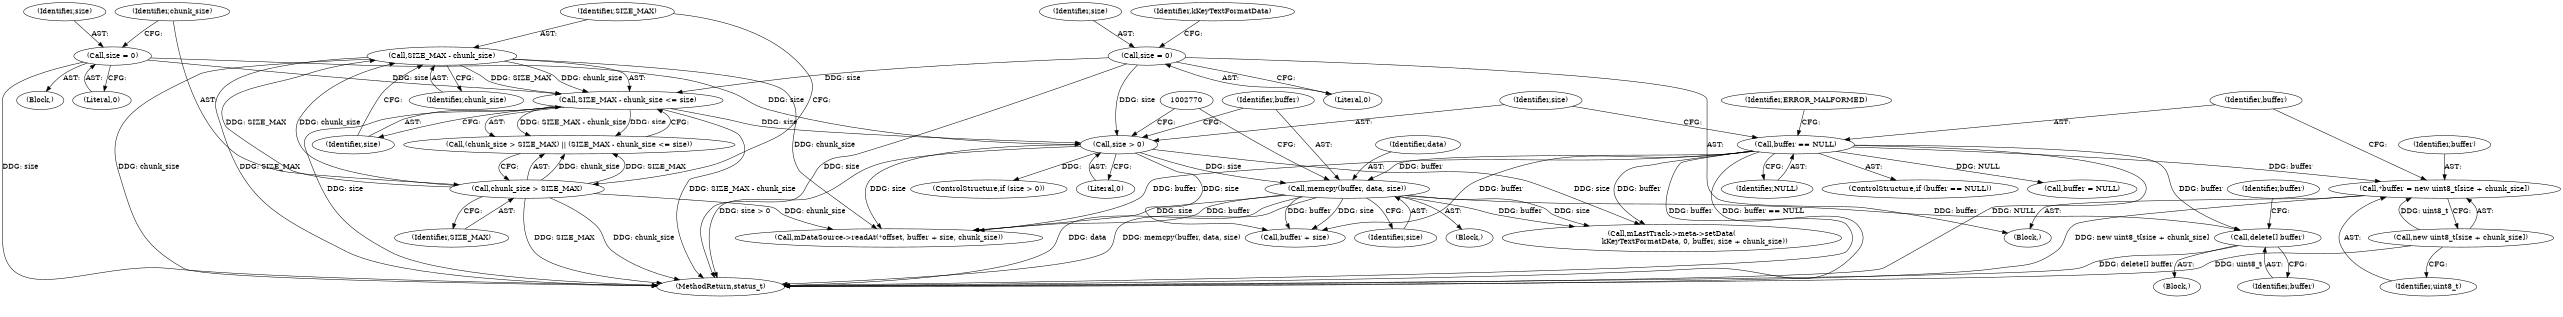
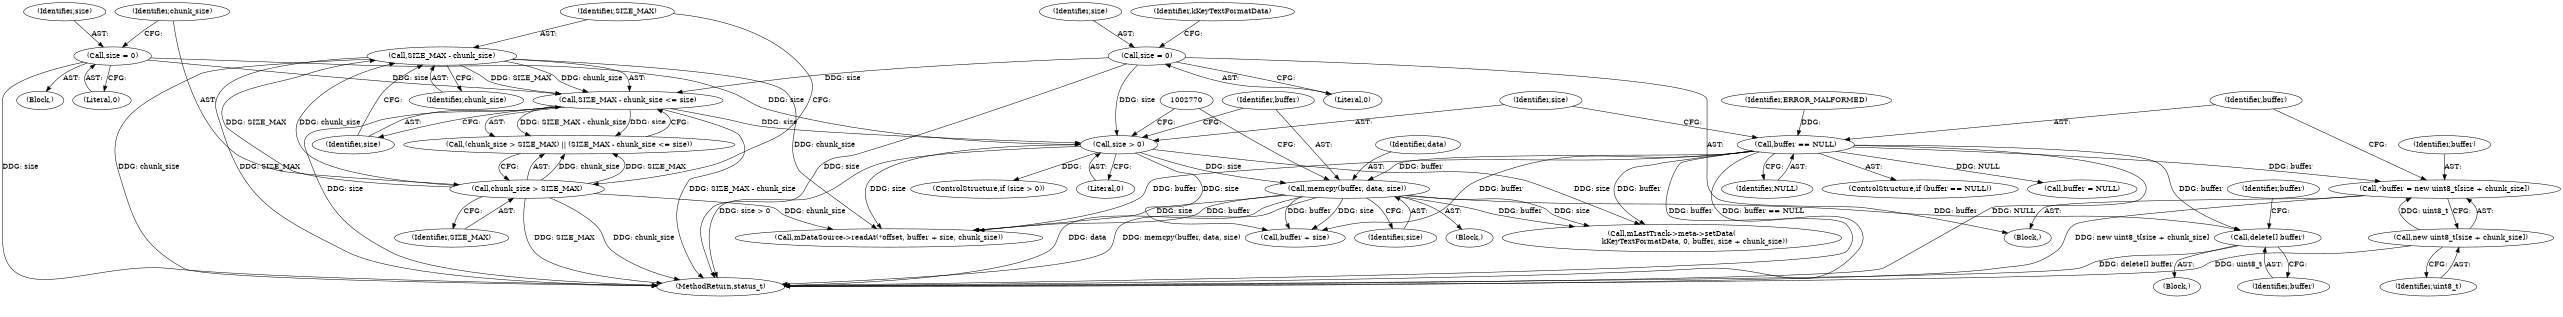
(1812, 123) -> (1812, 123)
(2340, 244) -> (2451, 266)
